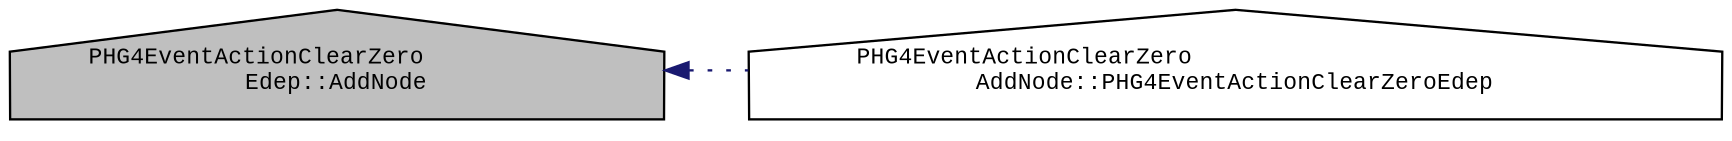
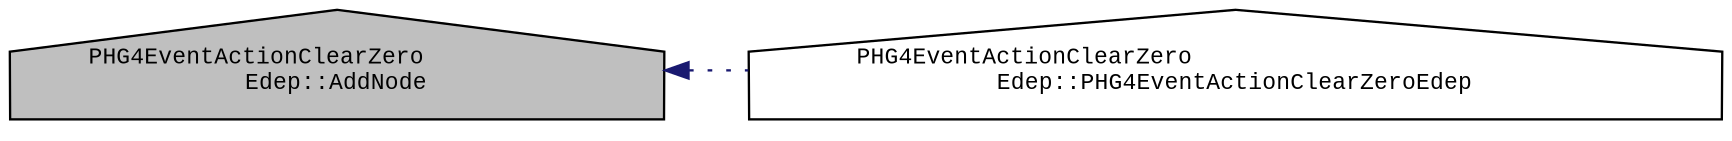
(1235, 70) -> (1235, 70)
